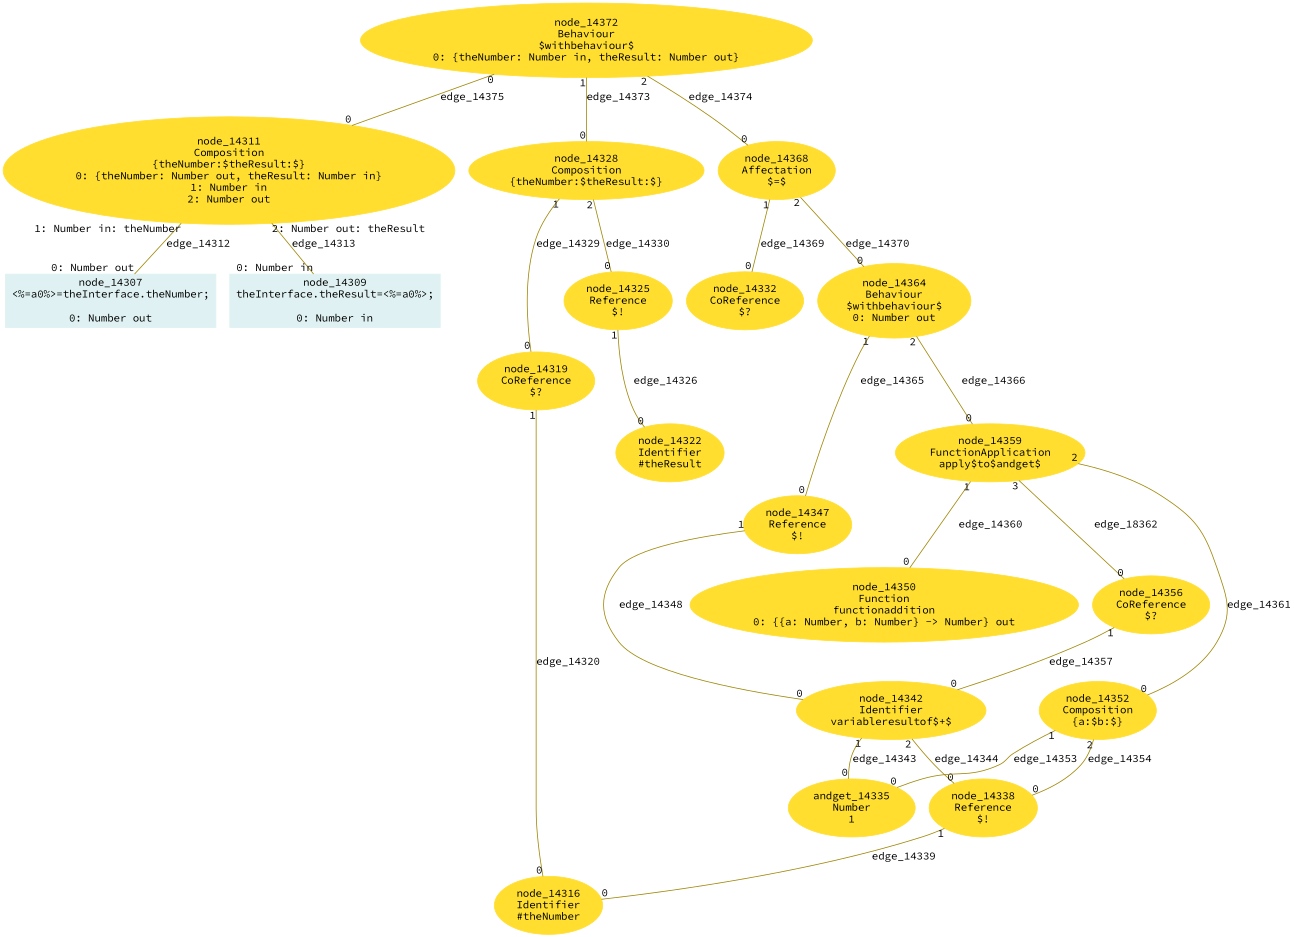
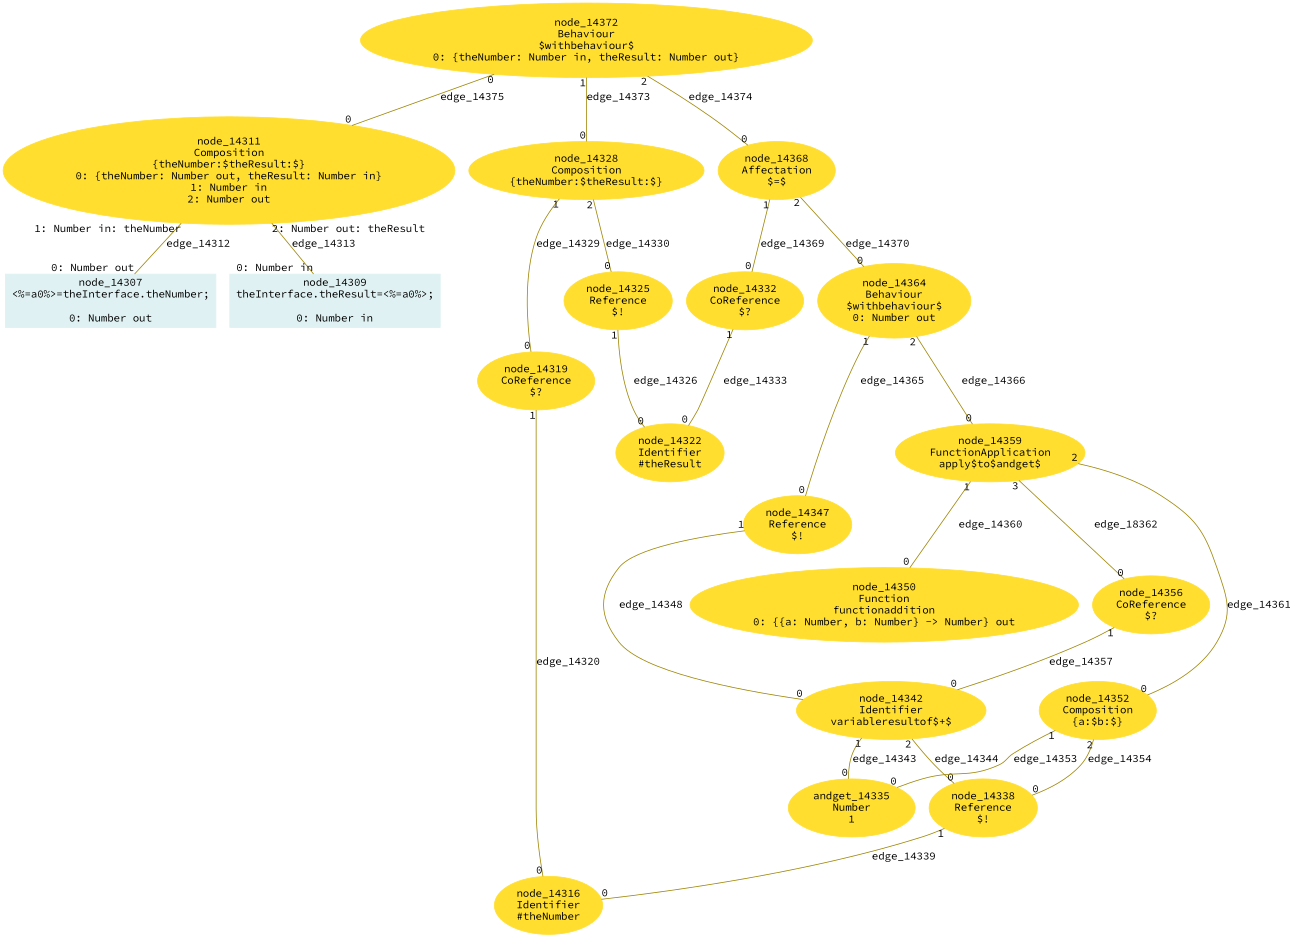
none -> (712, 378)
